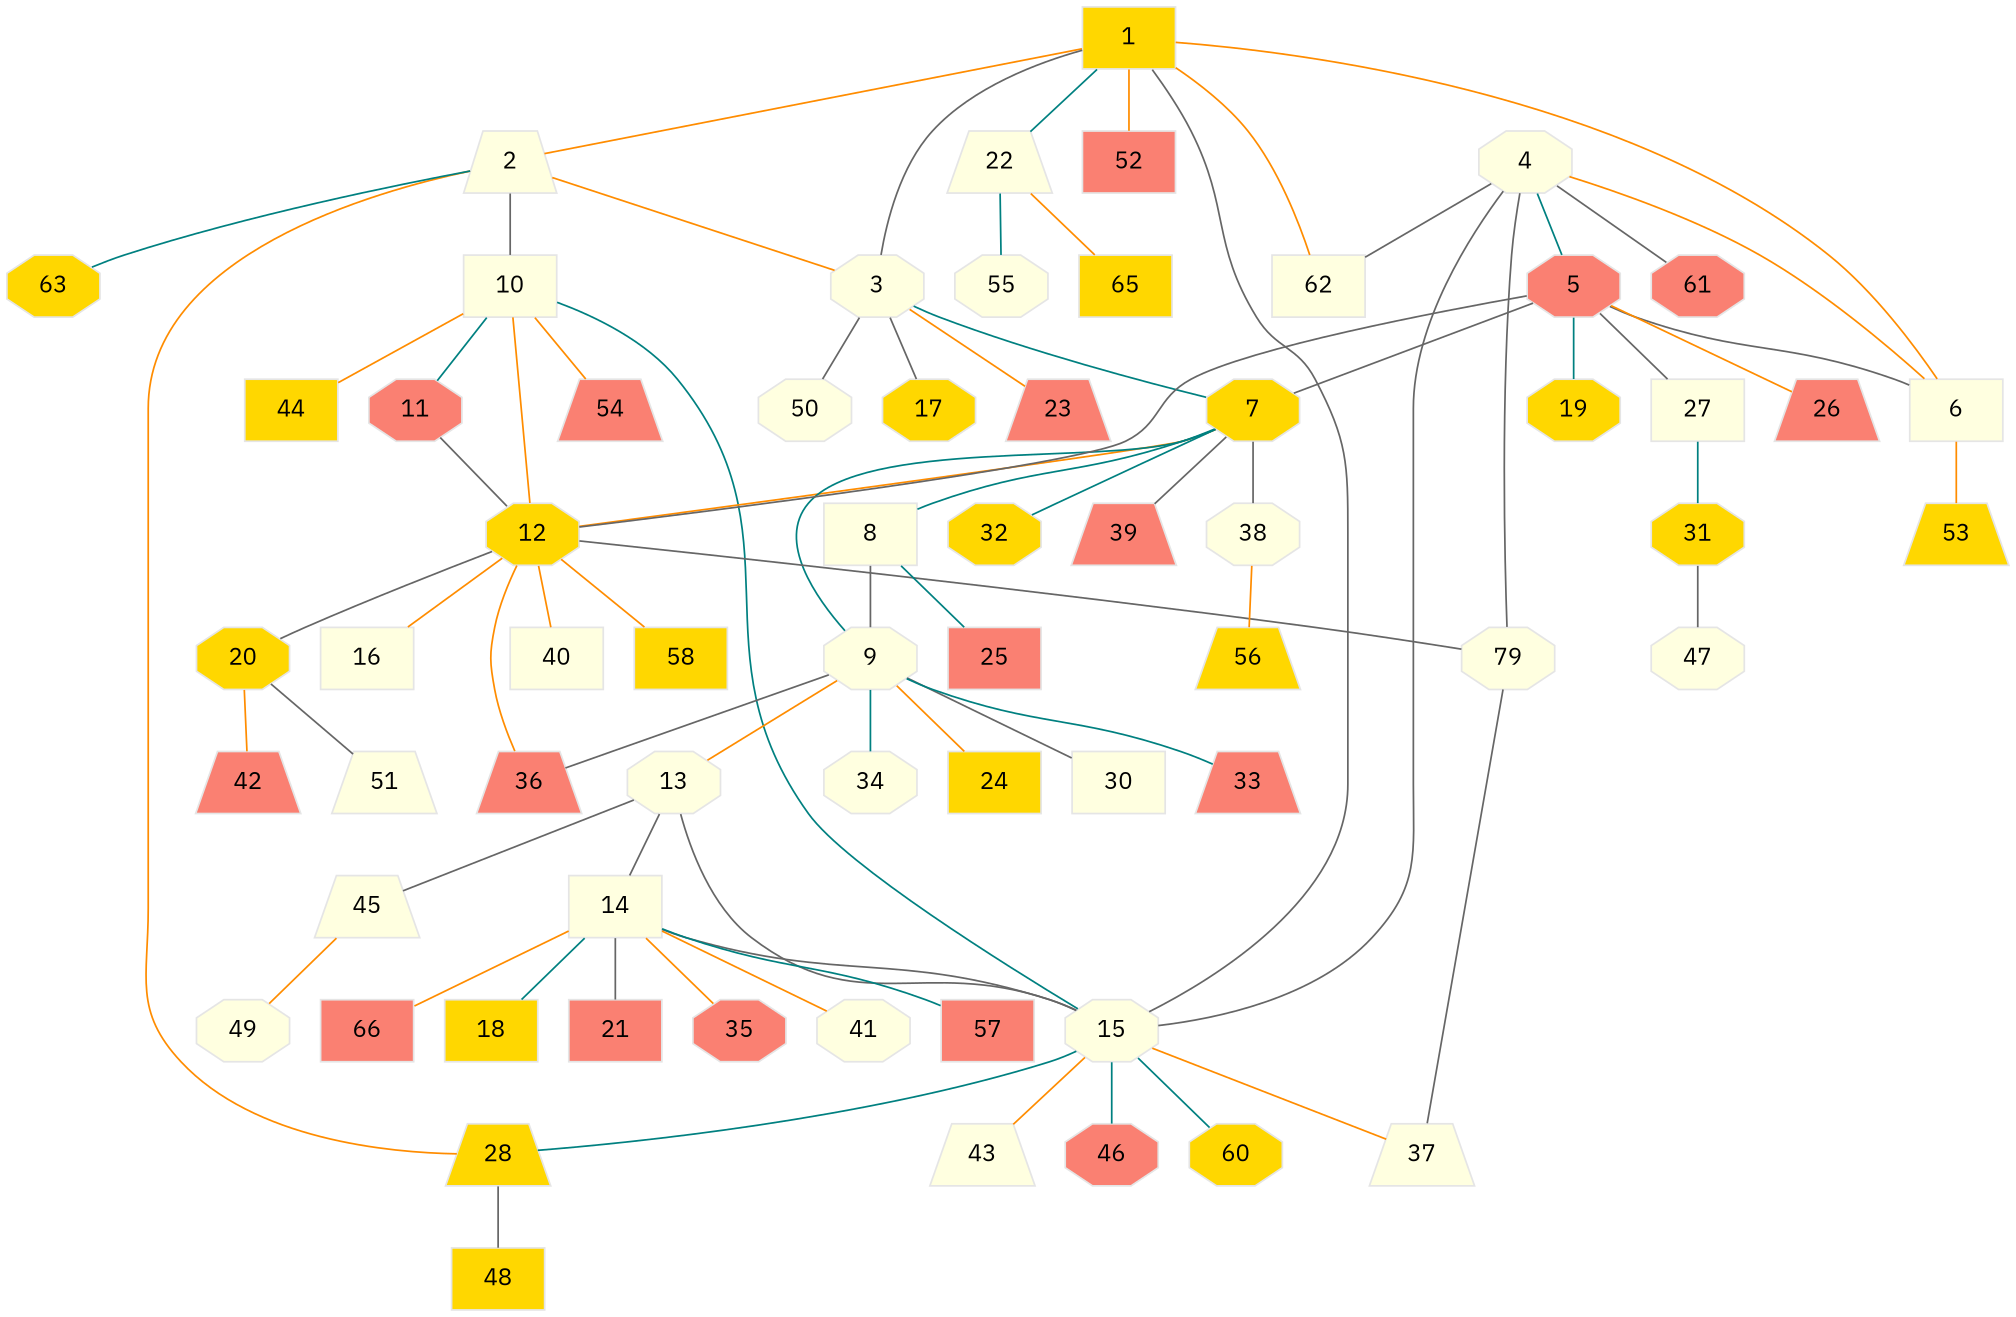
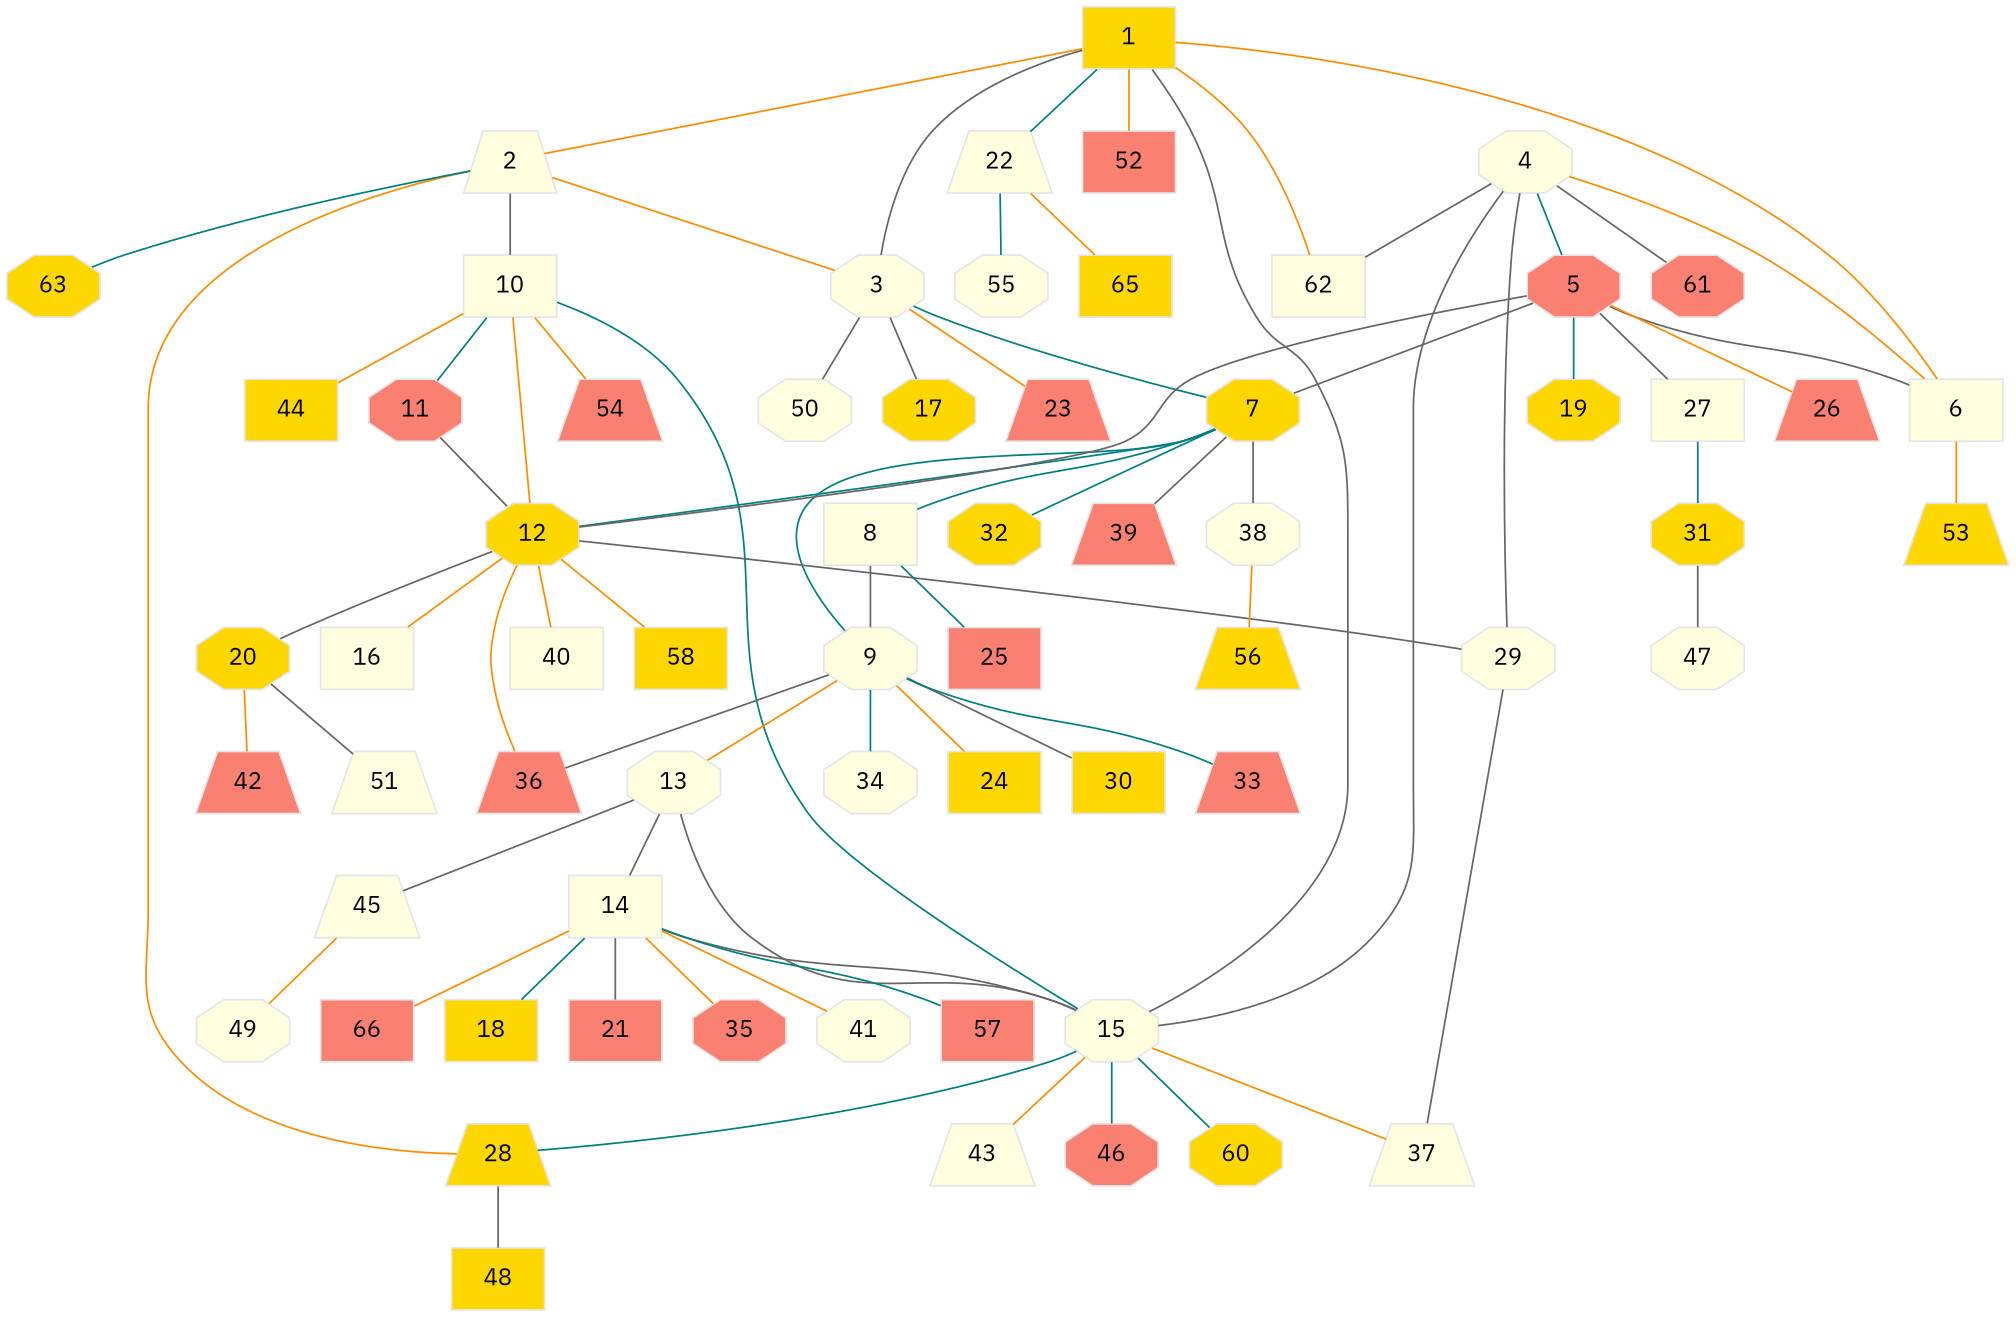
(899, 483) -> (899, 483)
(1508, 658) -> (1508, 658)
(1119, 783) -> (1119, 783)
